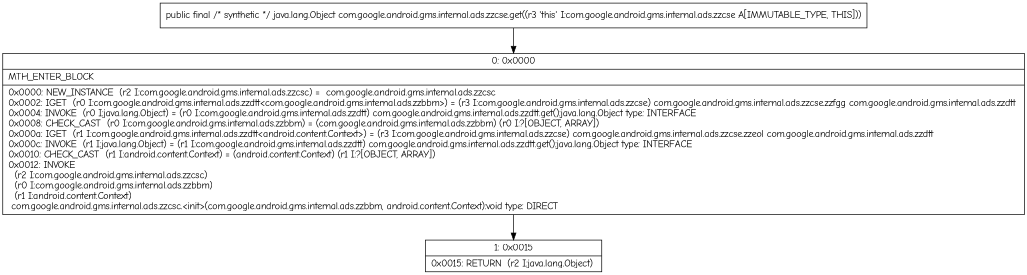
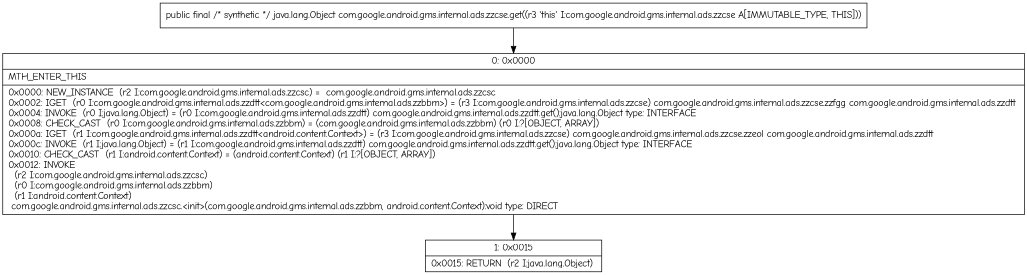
(51, 77) -> (48, 77)
